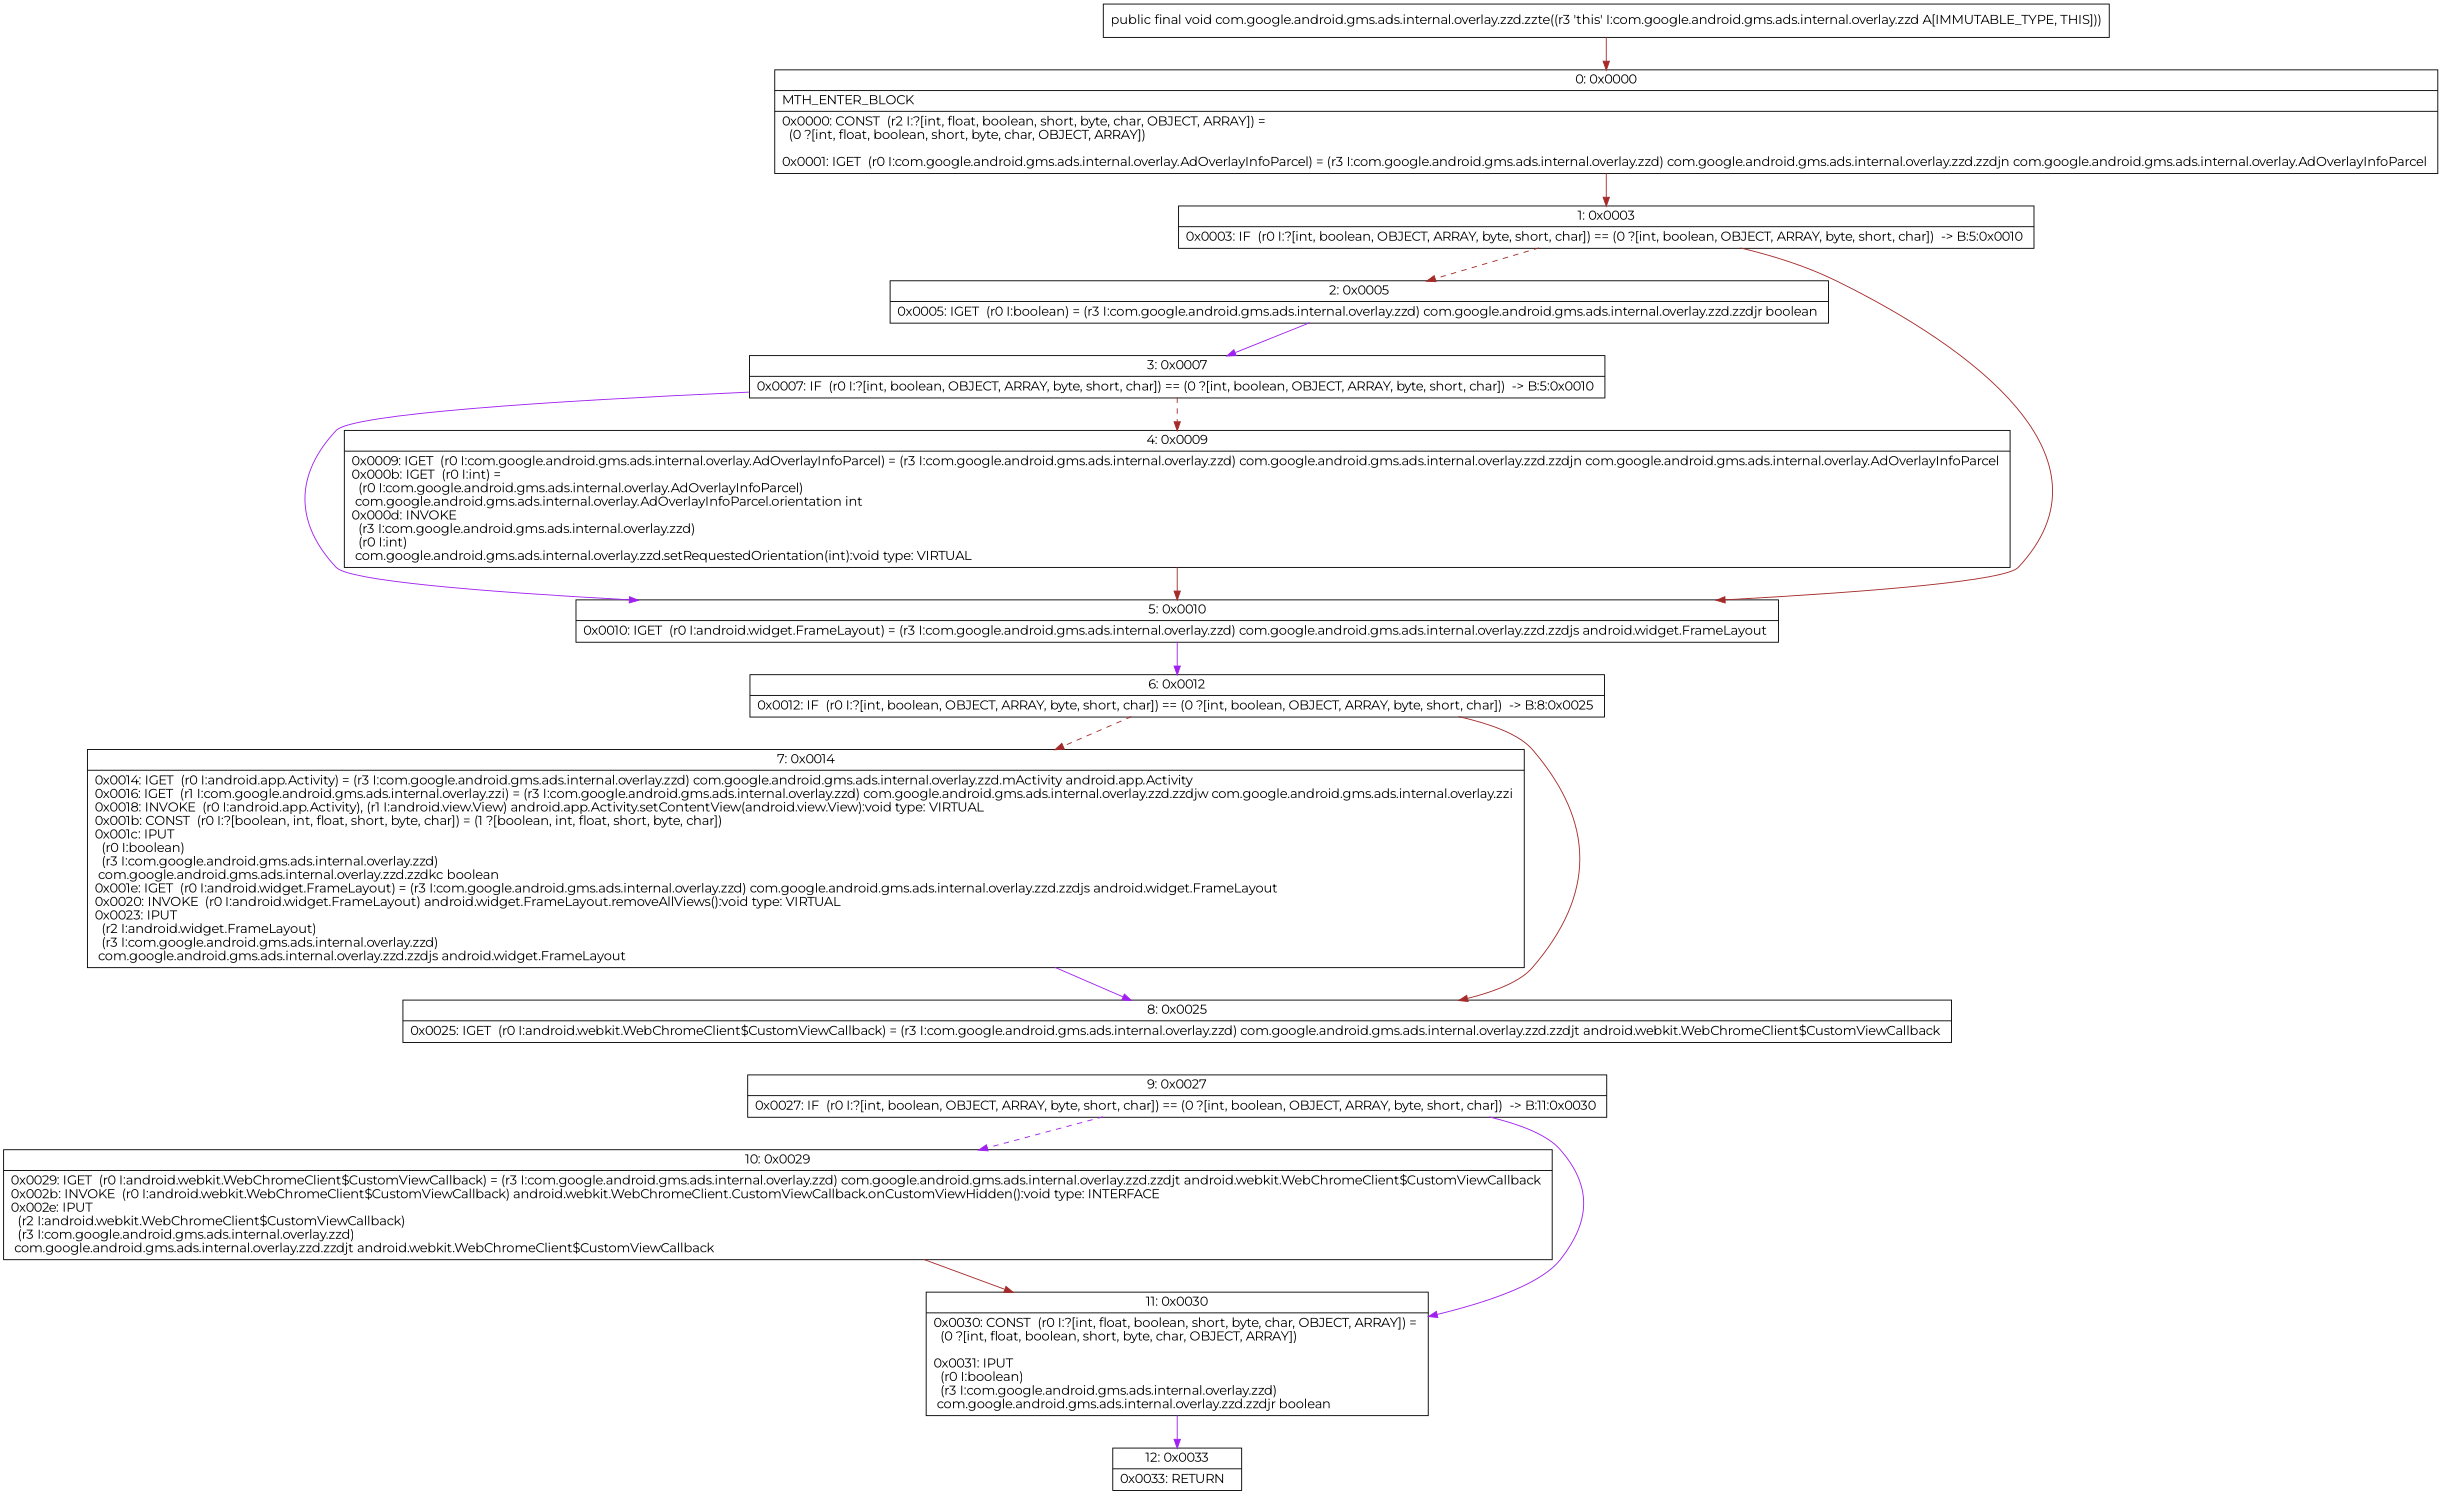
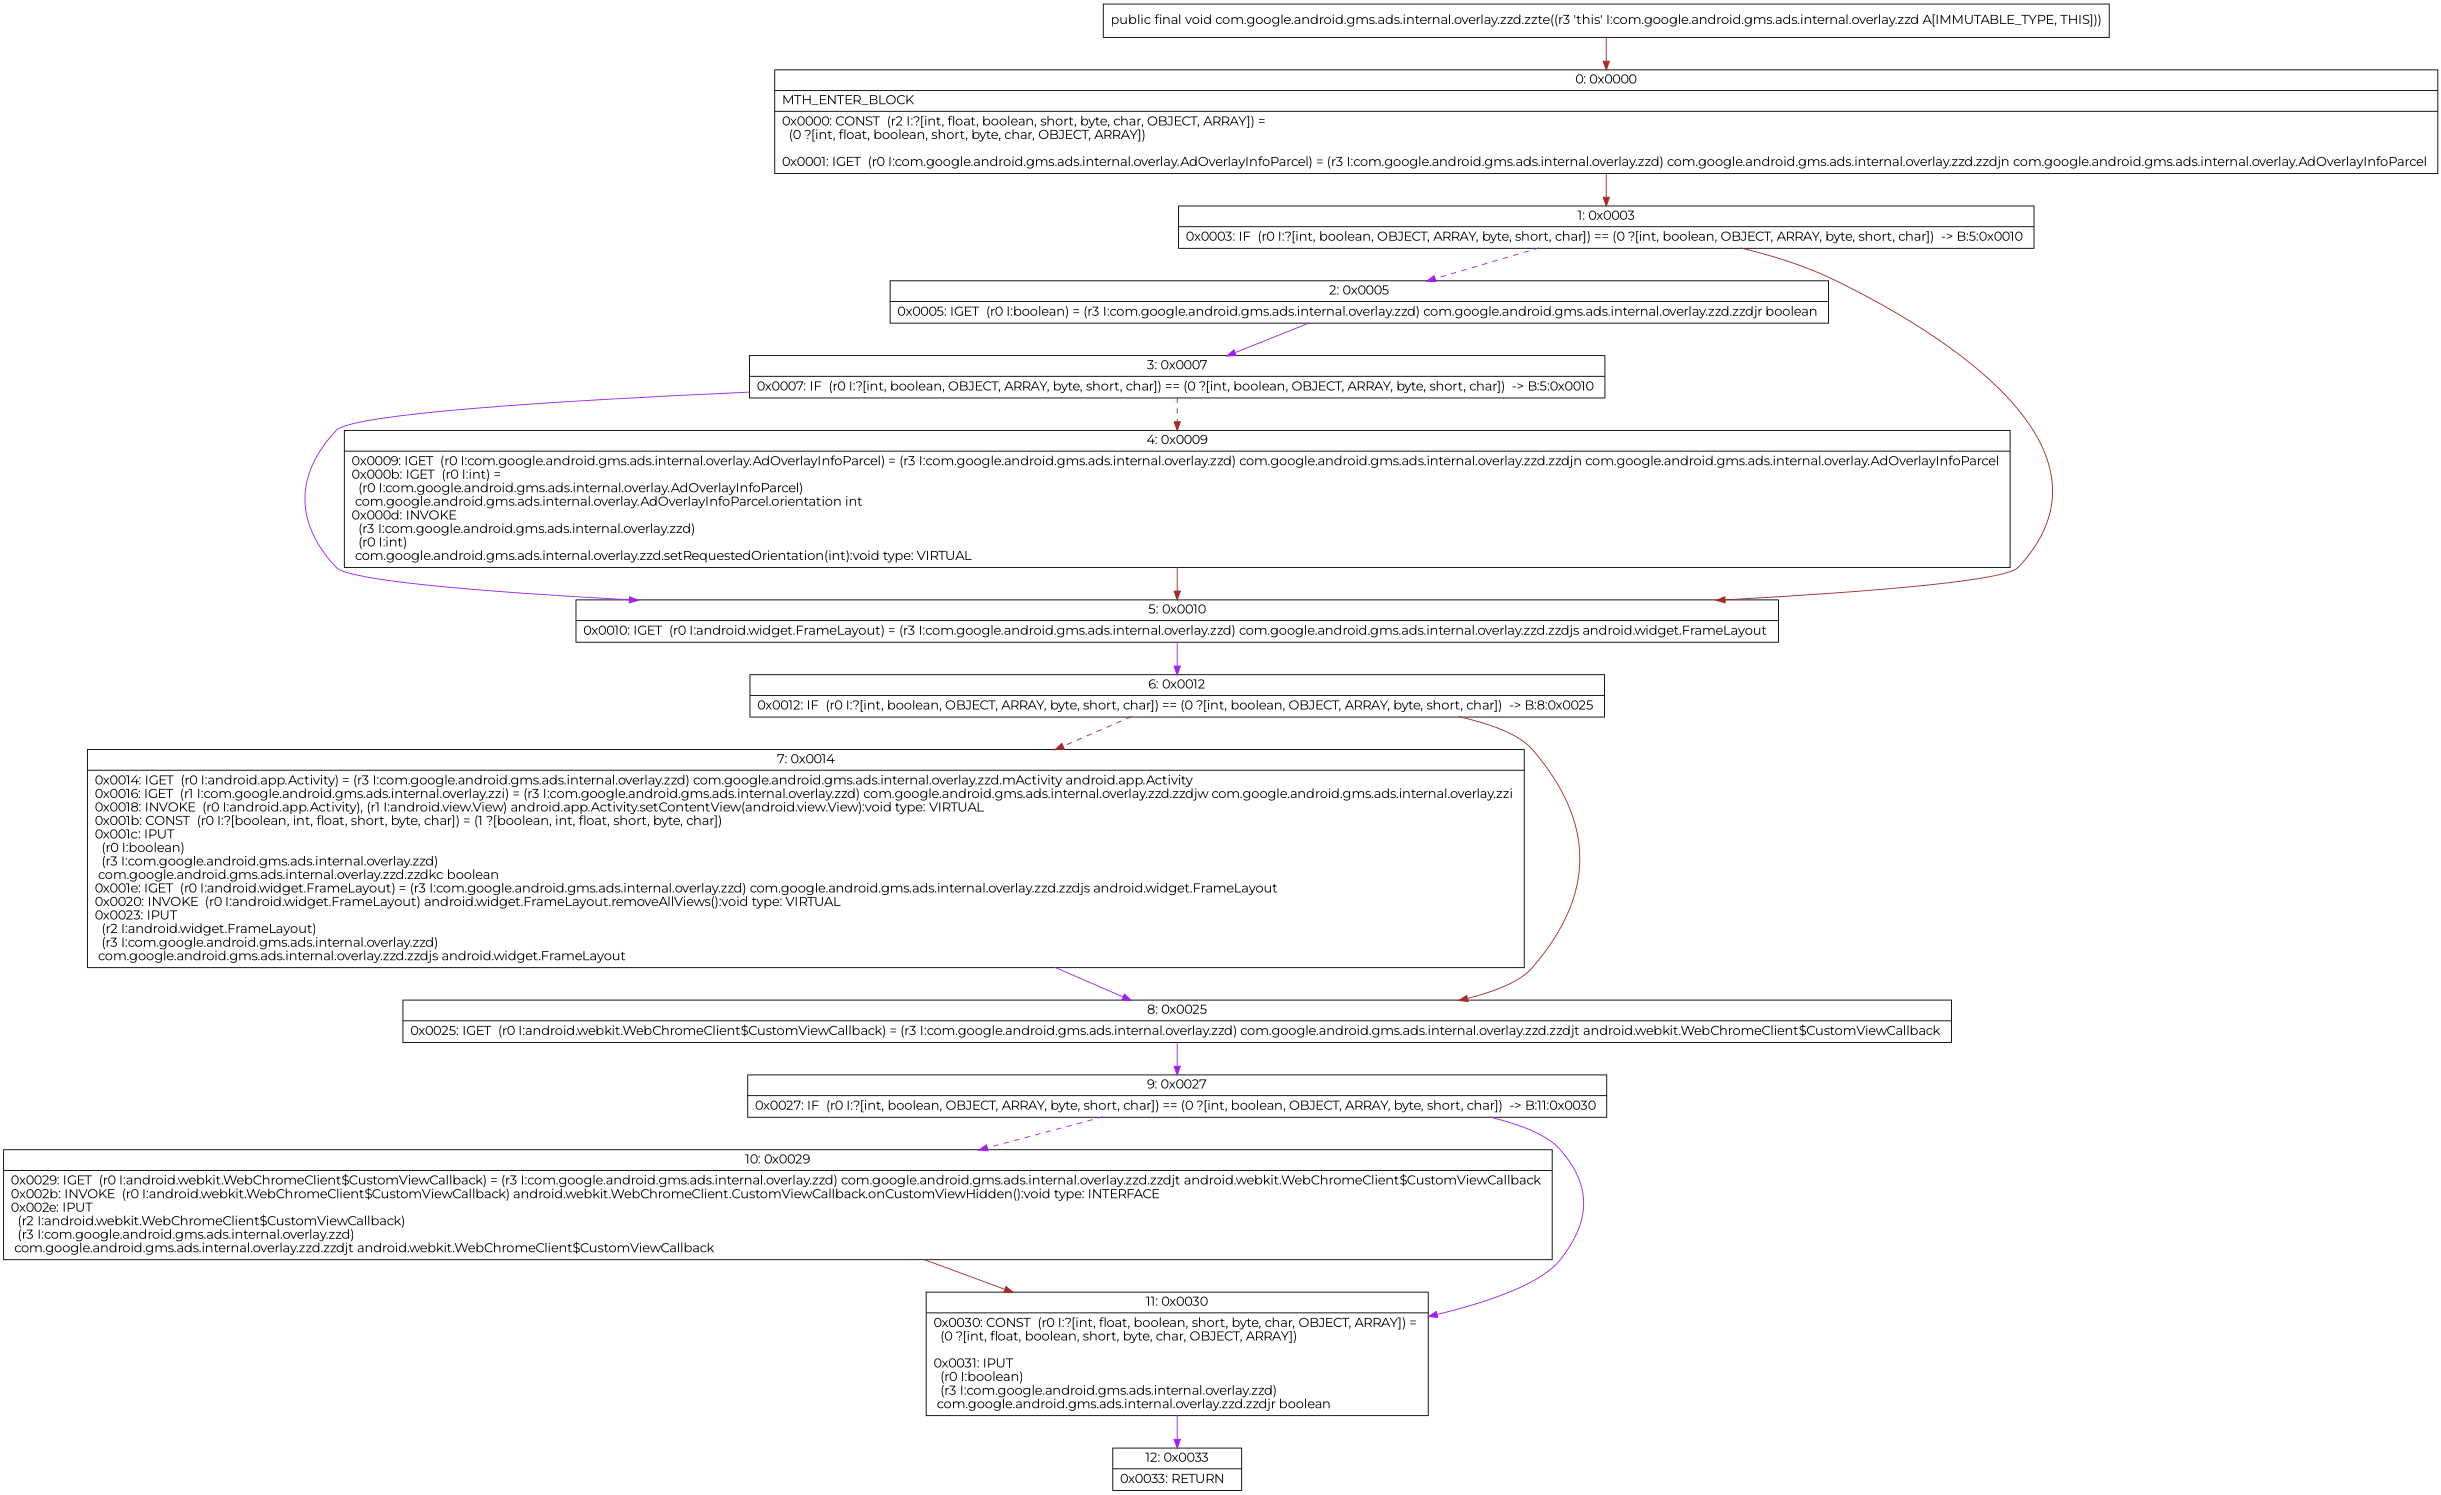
(1487, 263) -> (1487, 263)
none -> (1177, 1054)
